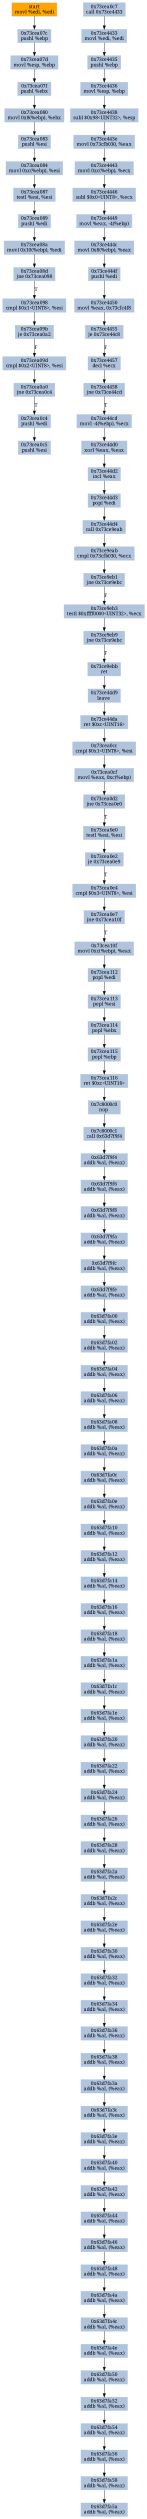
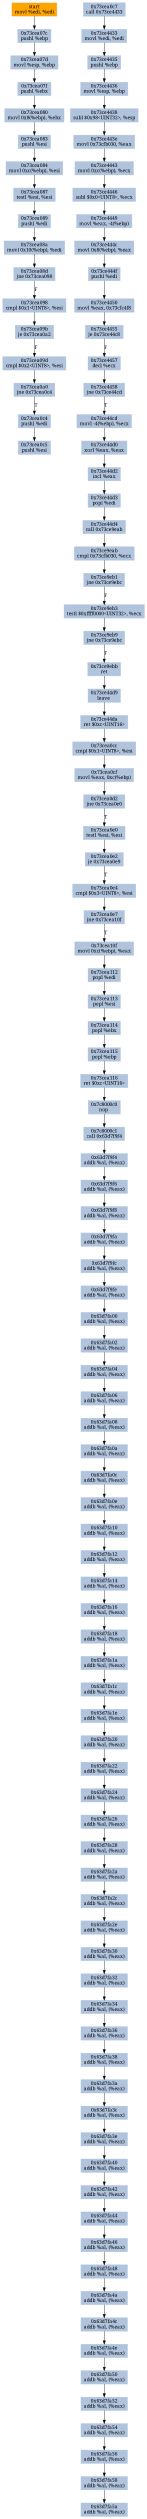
(36, 290) -> (36, 290)
